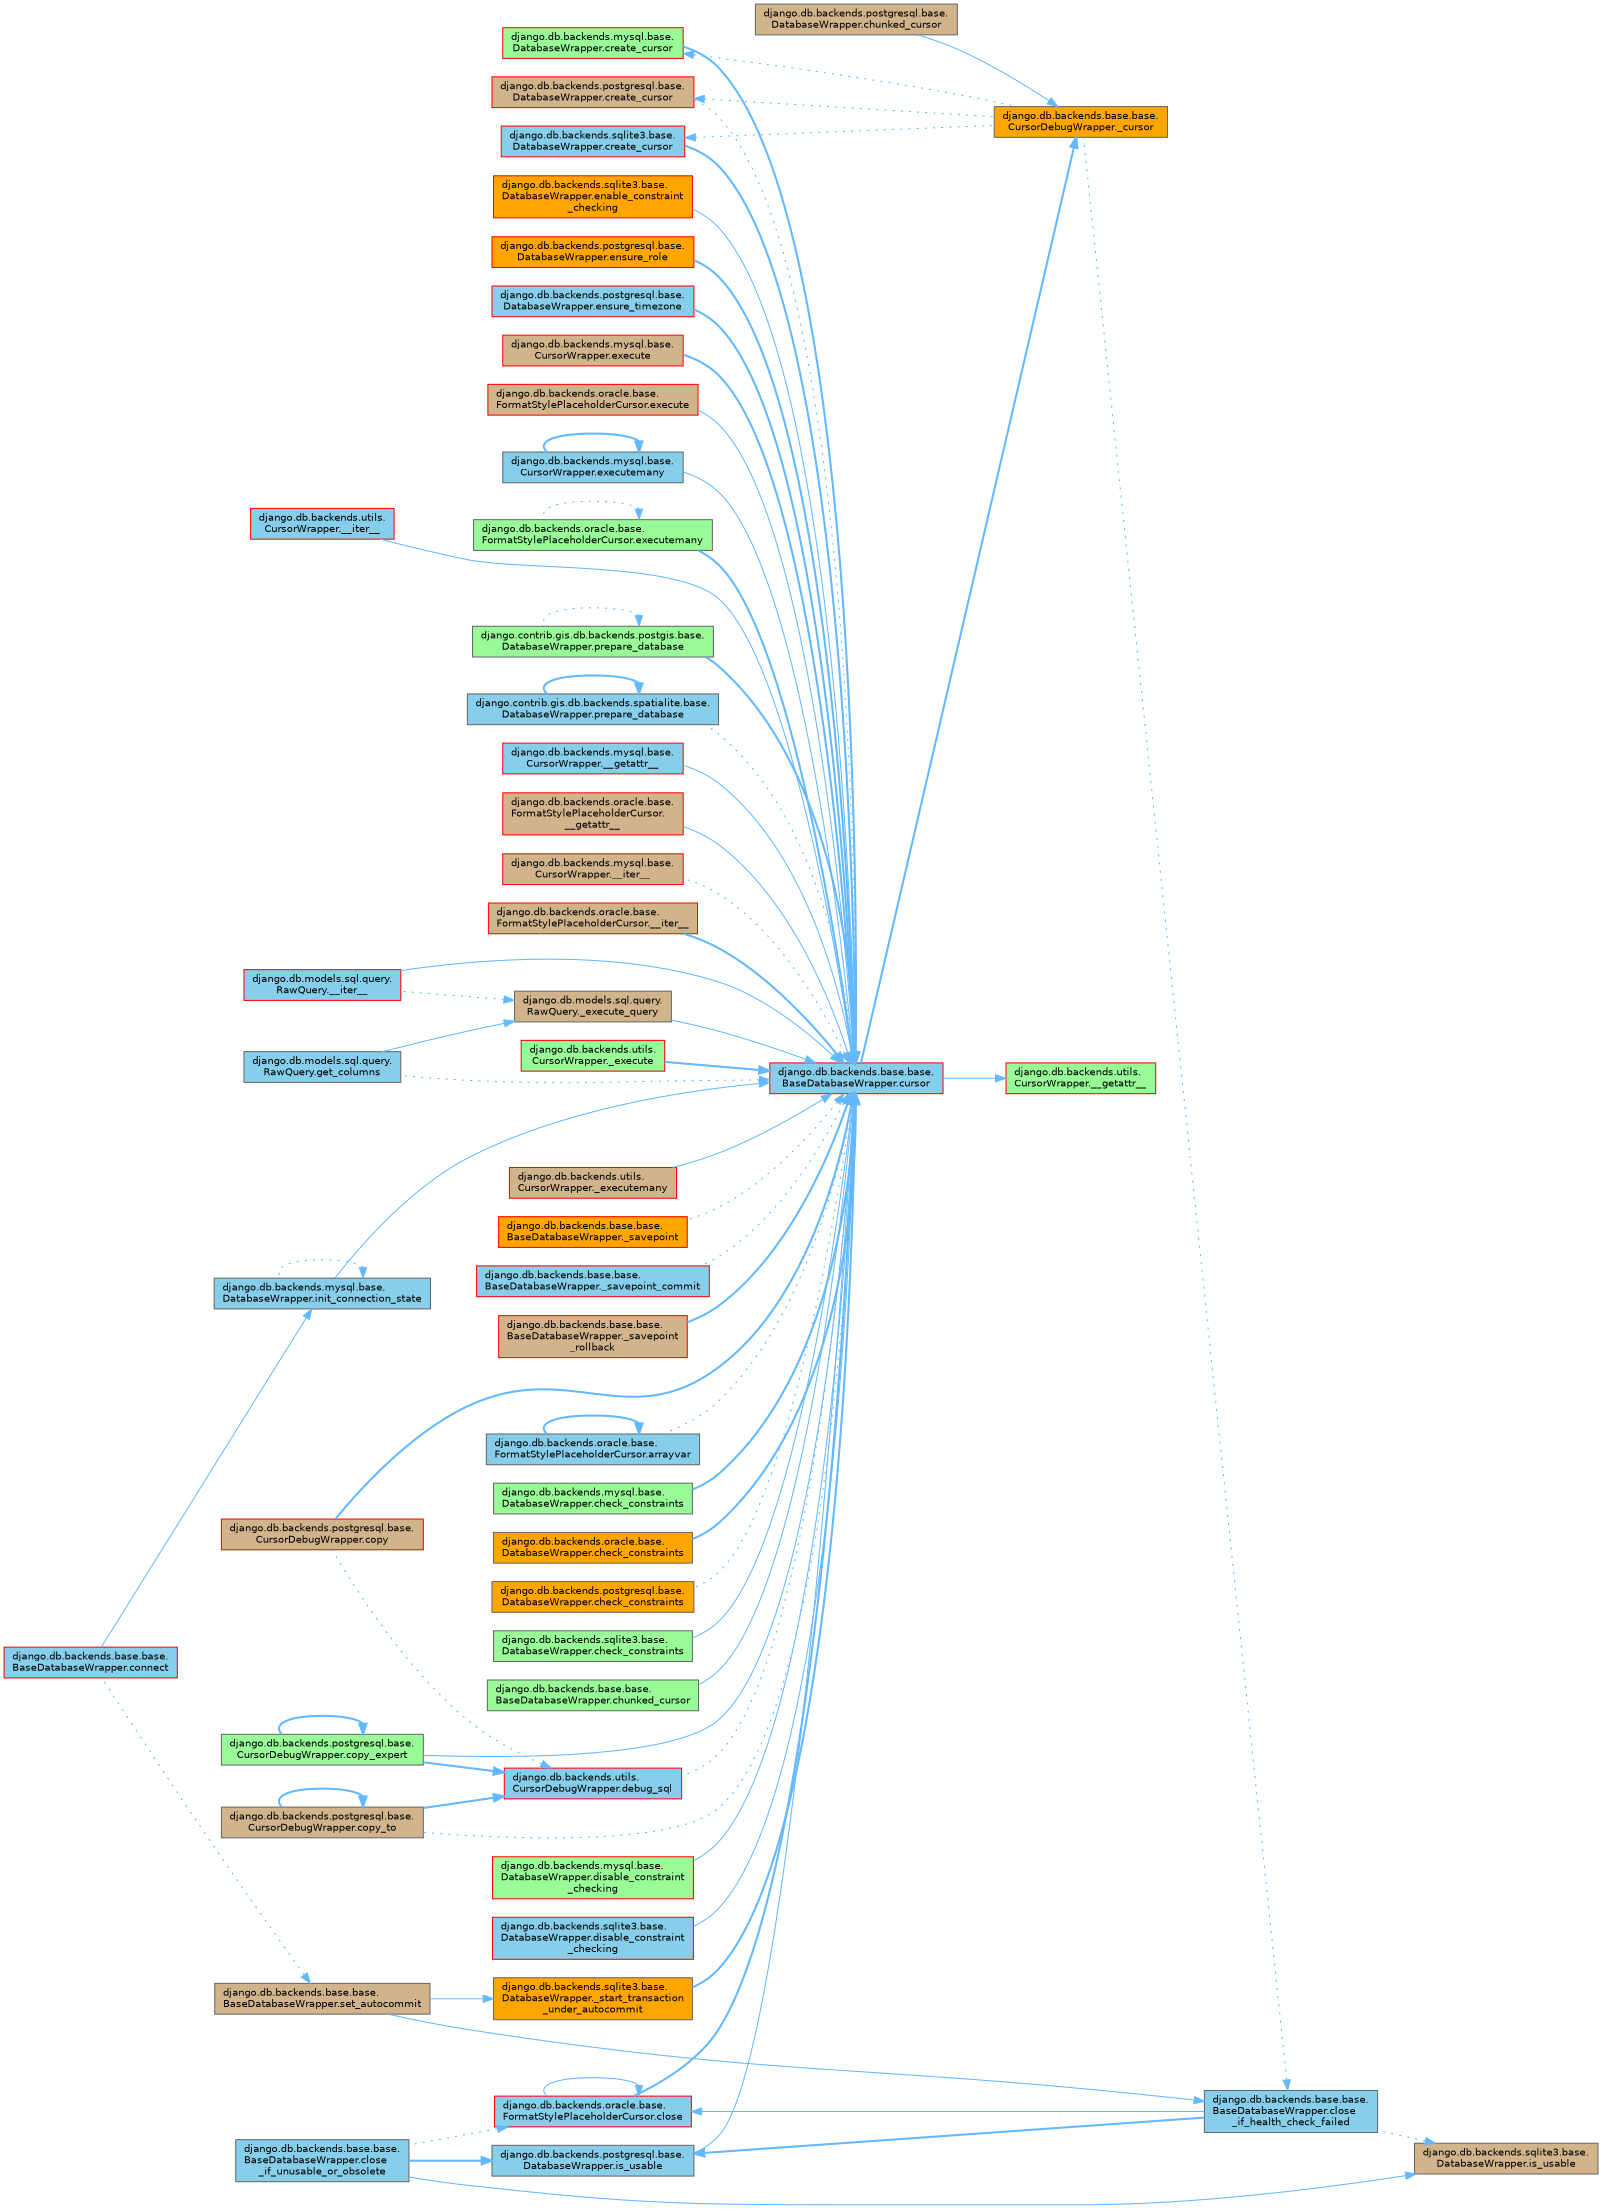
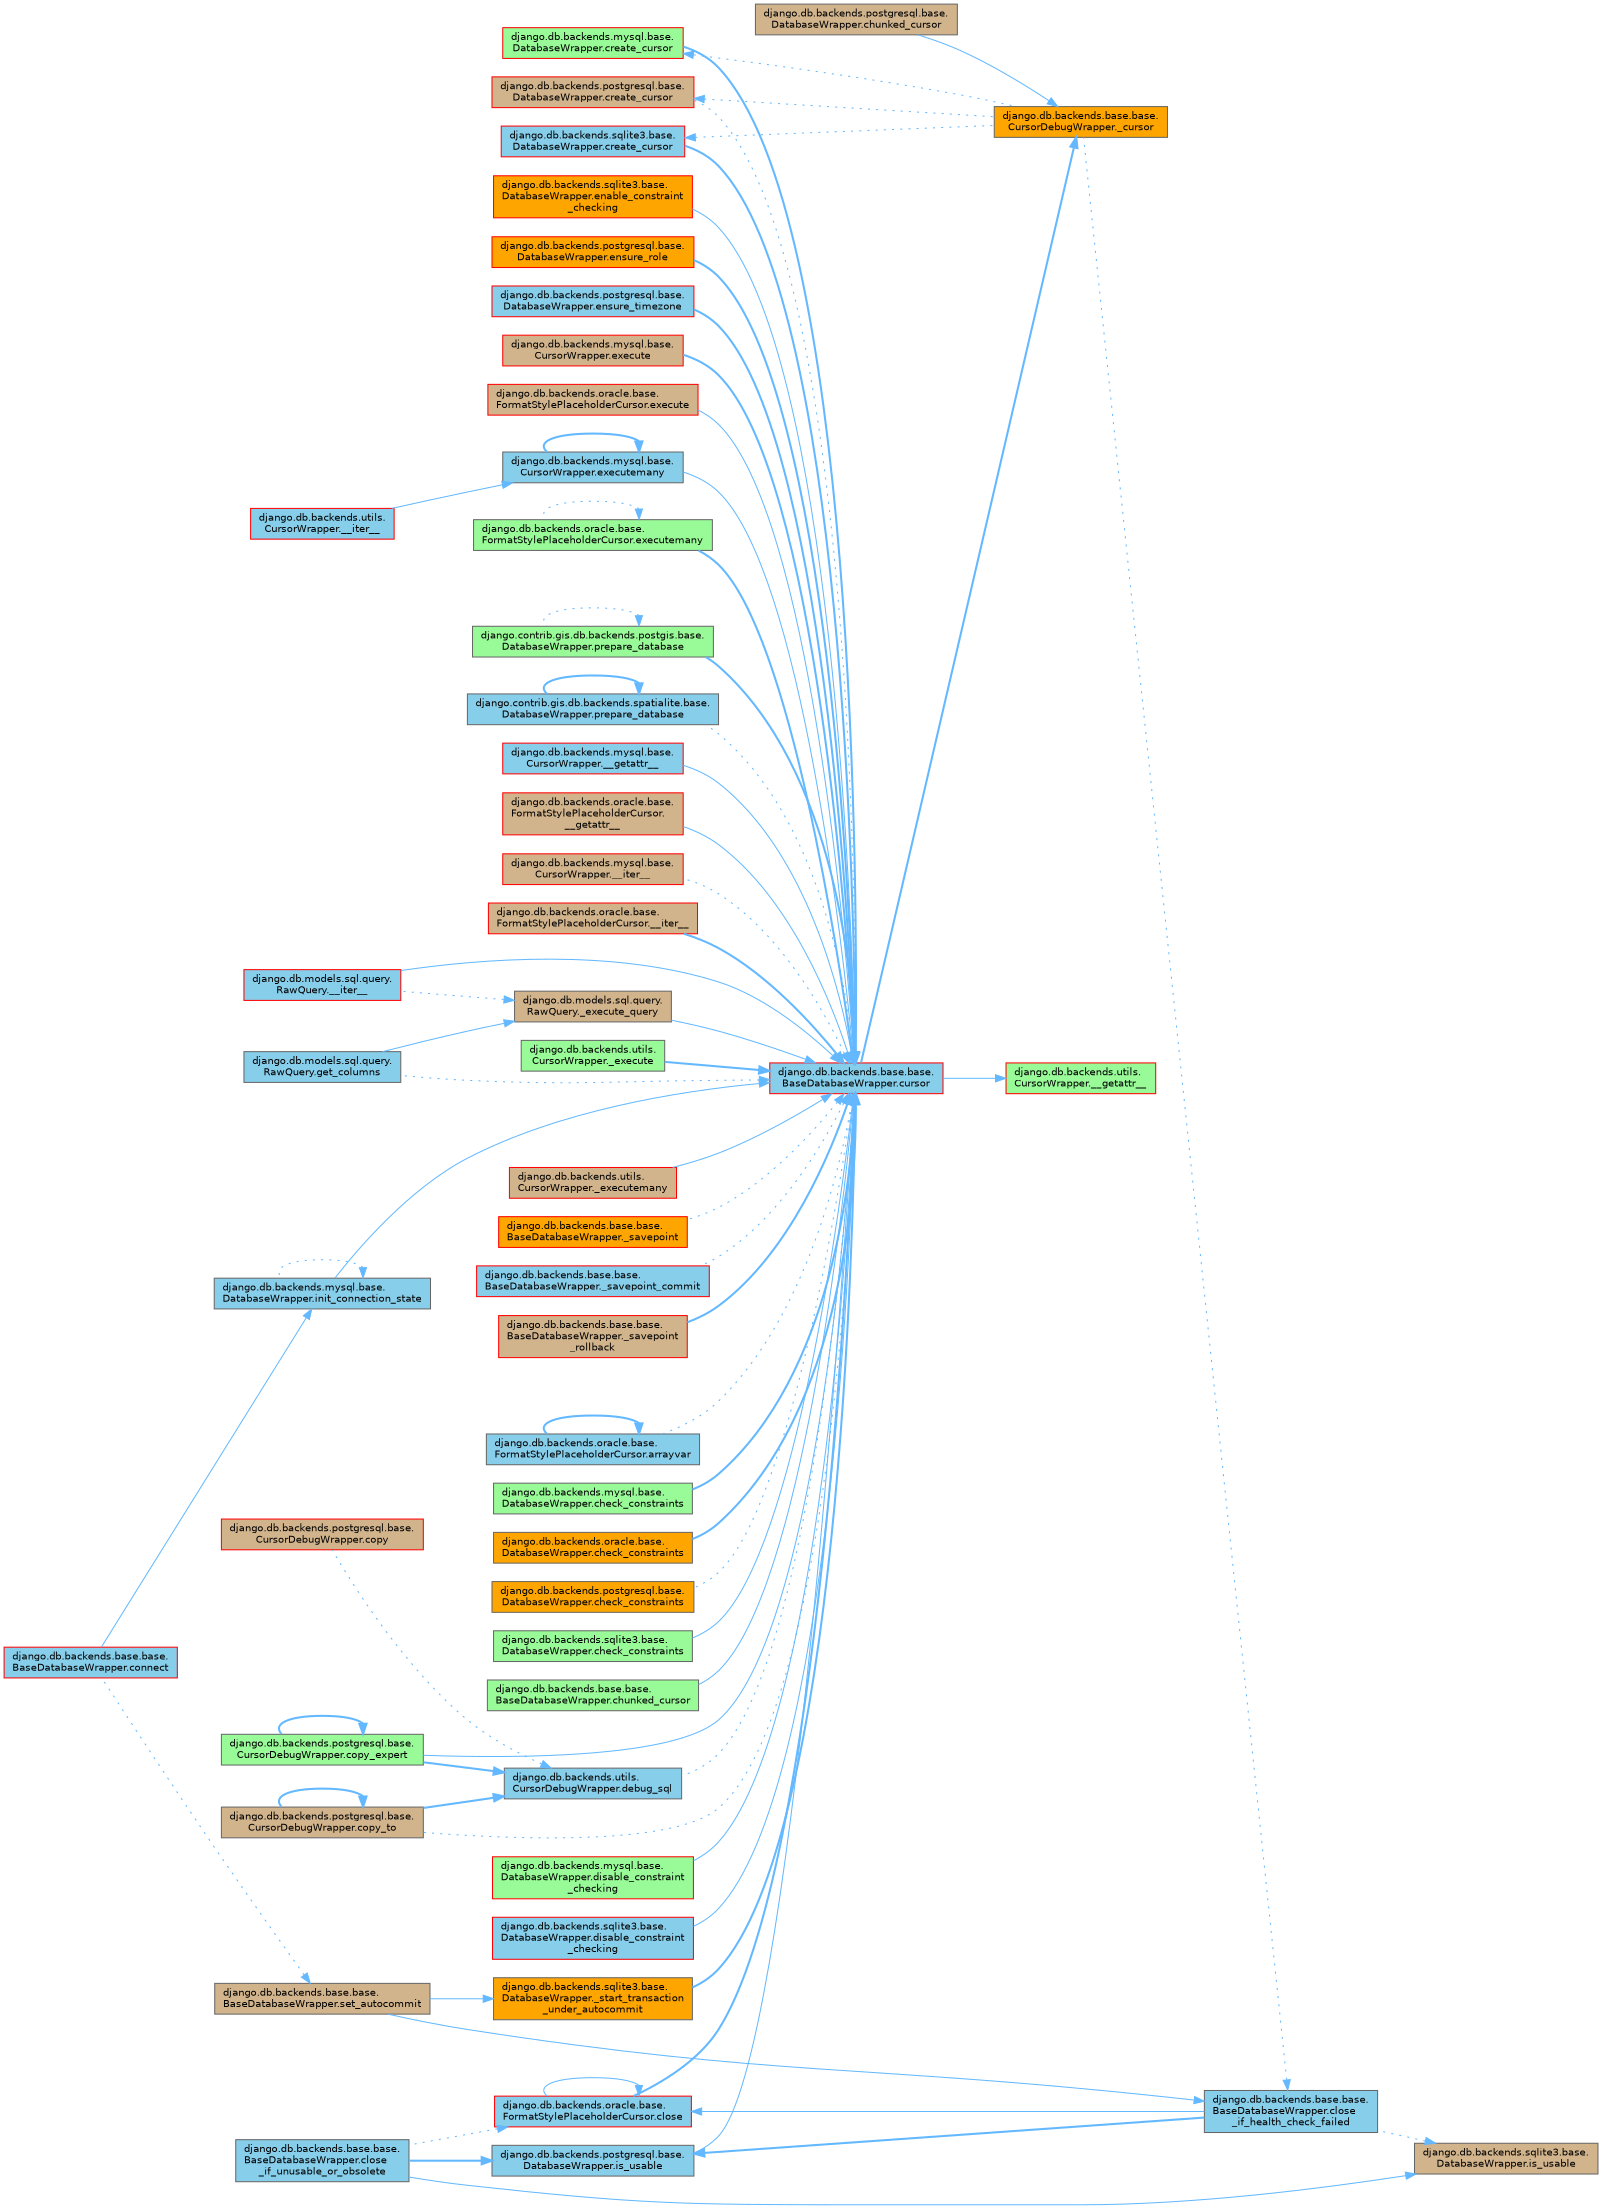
(754, 654) -> (447, 496)
(593, 1056) -> (593, 1056)
(658, 1394) -> none
(593, 1783) -> (593, 1783)
